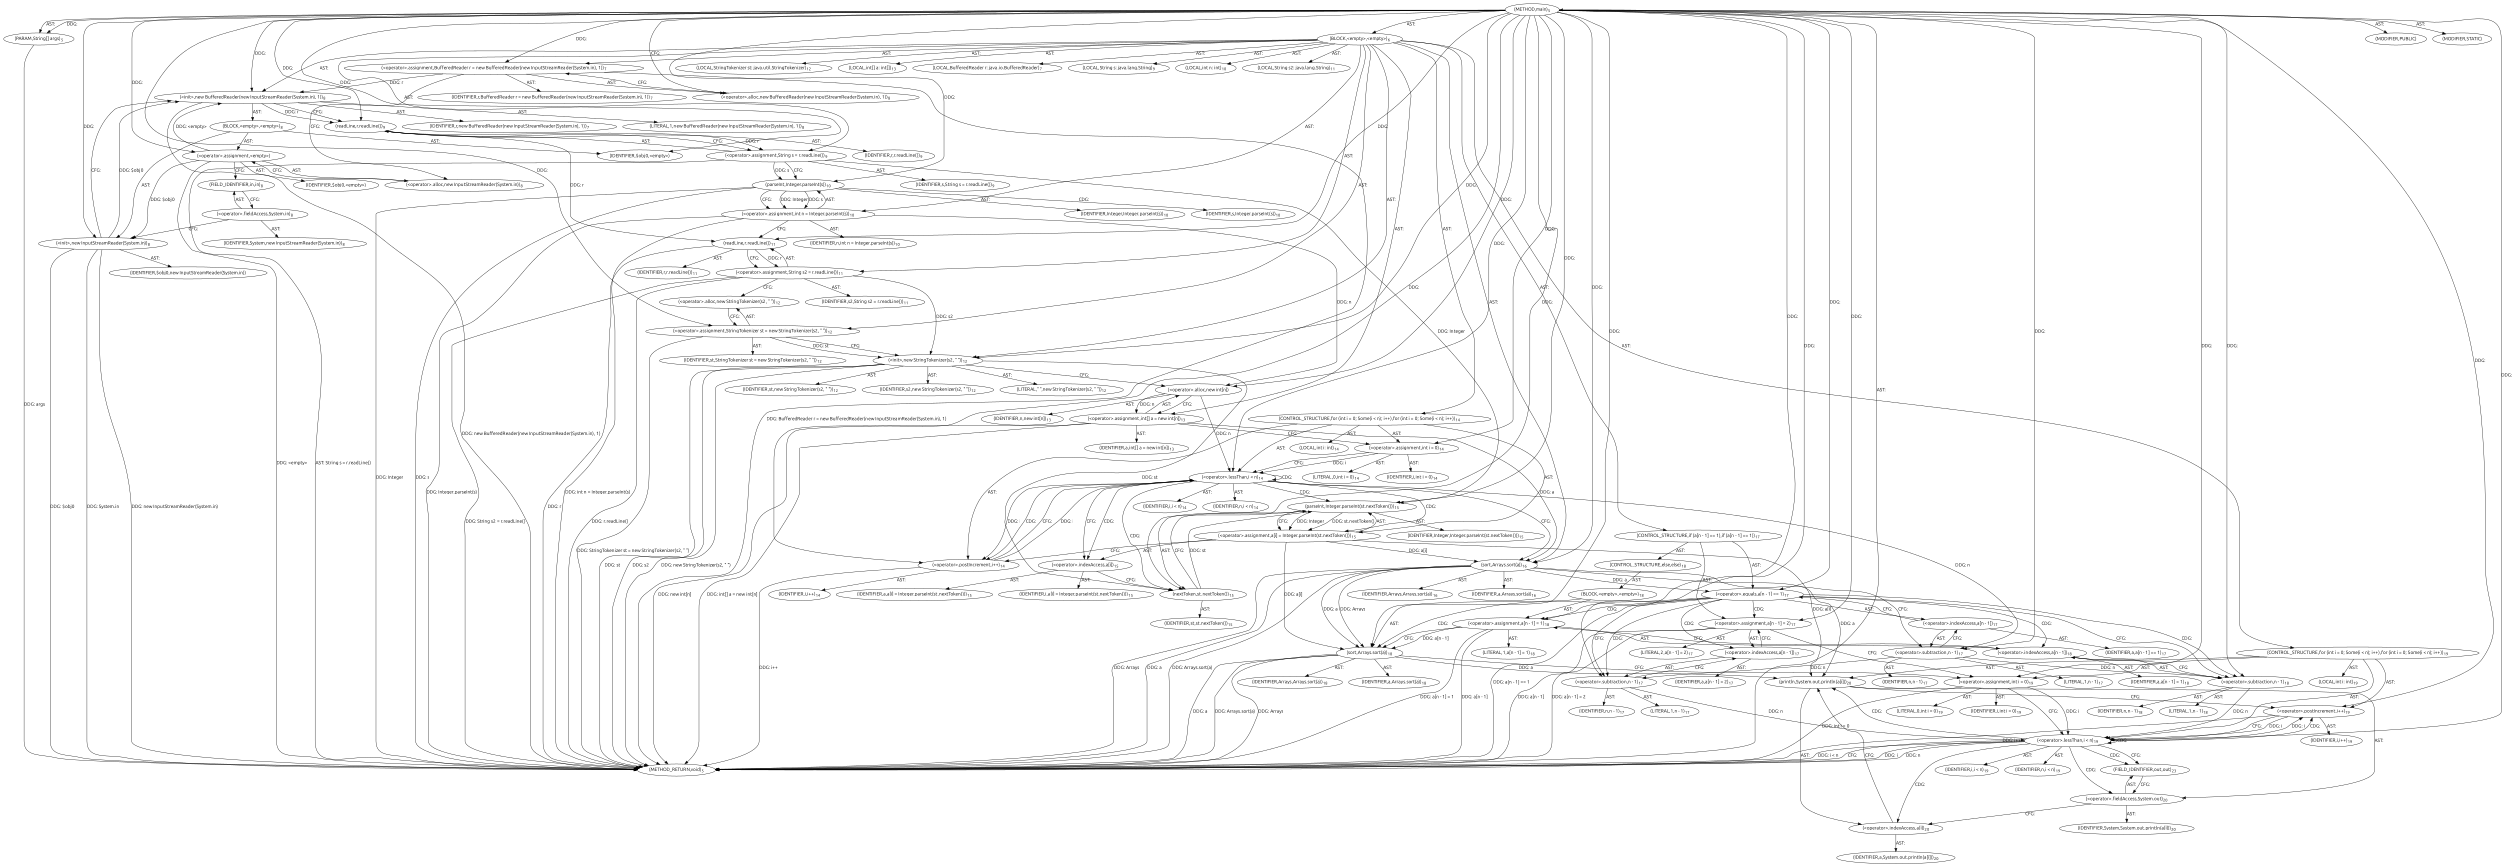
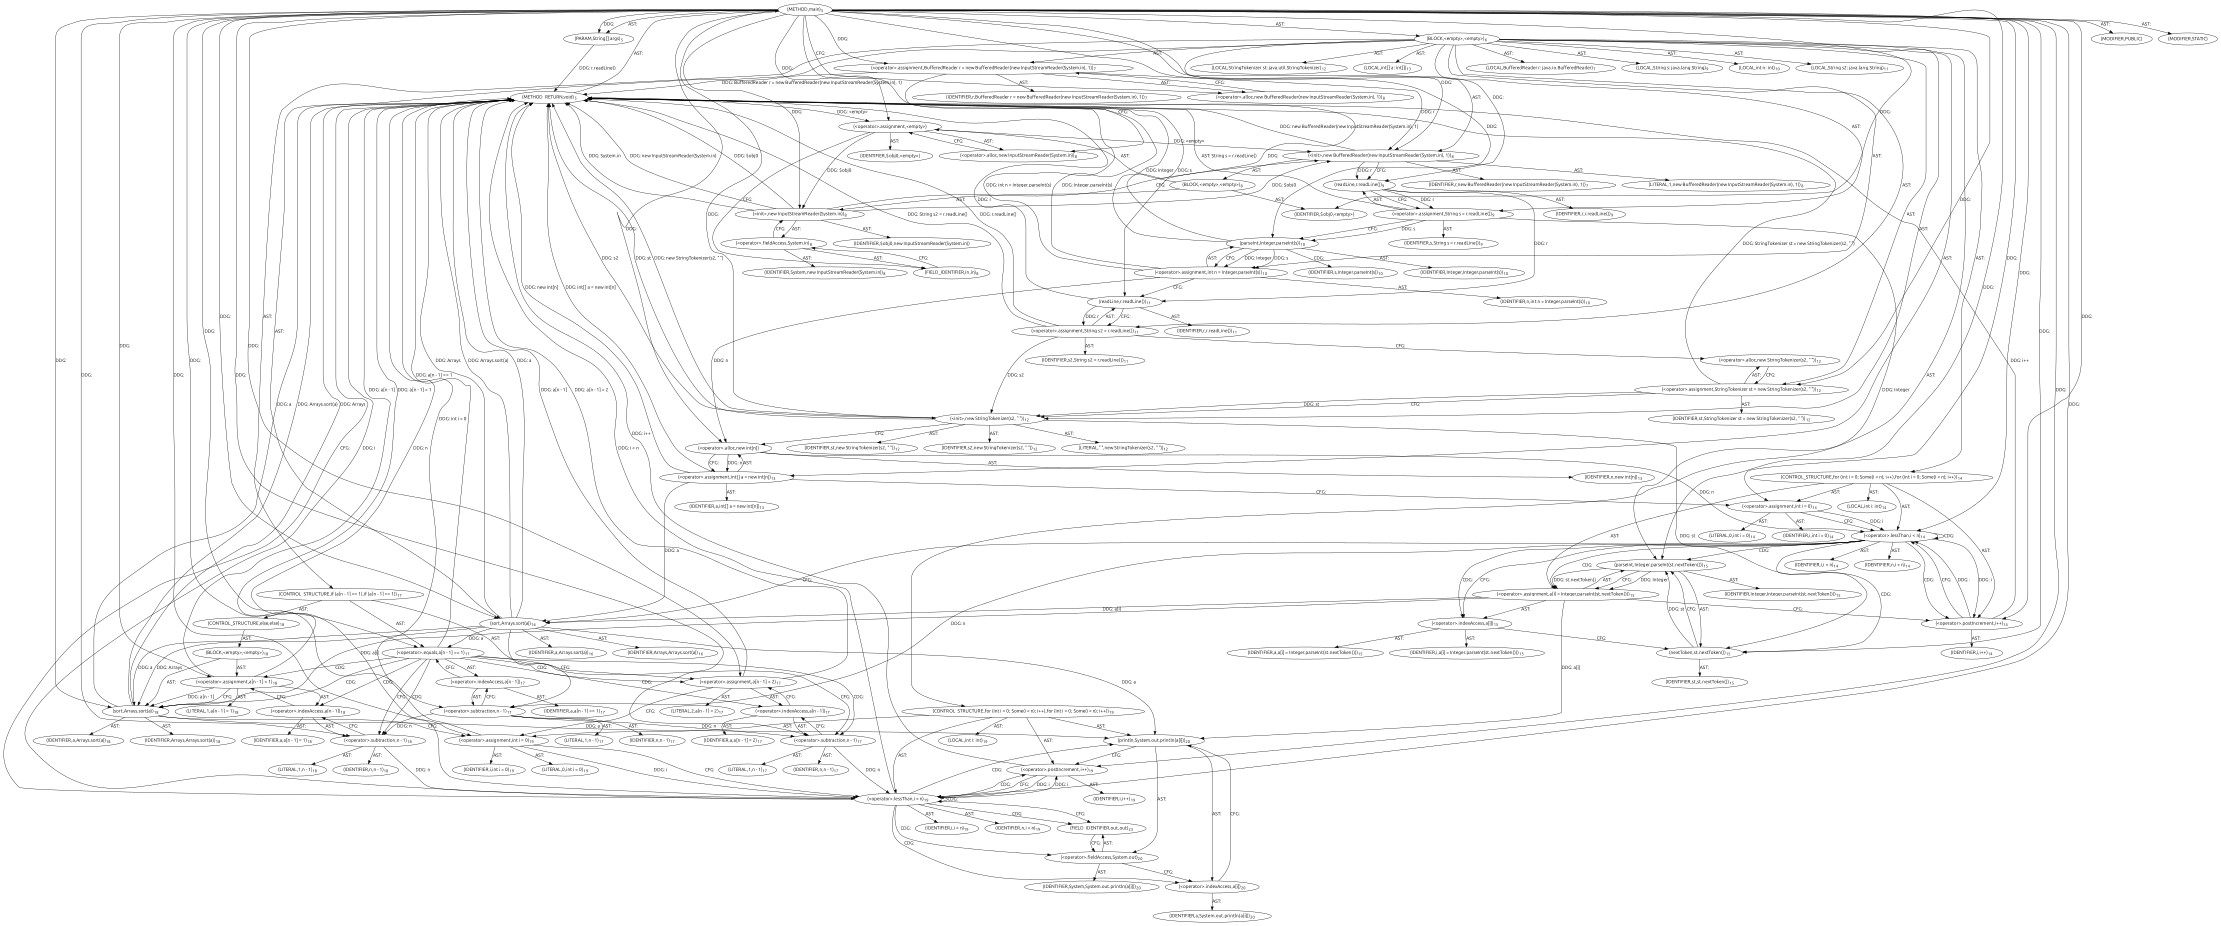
none -> (791, 228)
(35, 405) -> (598, 68)
(276, 594) -> (749, 104)
